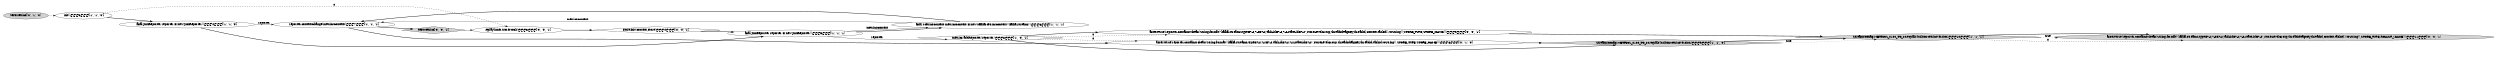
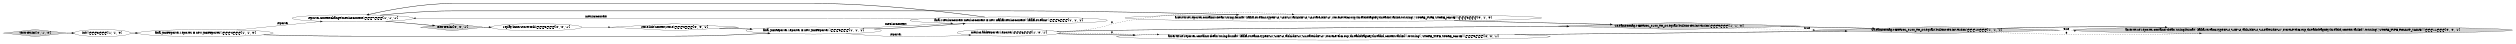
(305, 6) -> none
(26, 16) -> (35, 33)
(51, 16) -> (69, 33)
(468, 30) -> (486, 27)
(577, 30) -> (595, 27)
(990, 38) -> (1009, 33)
